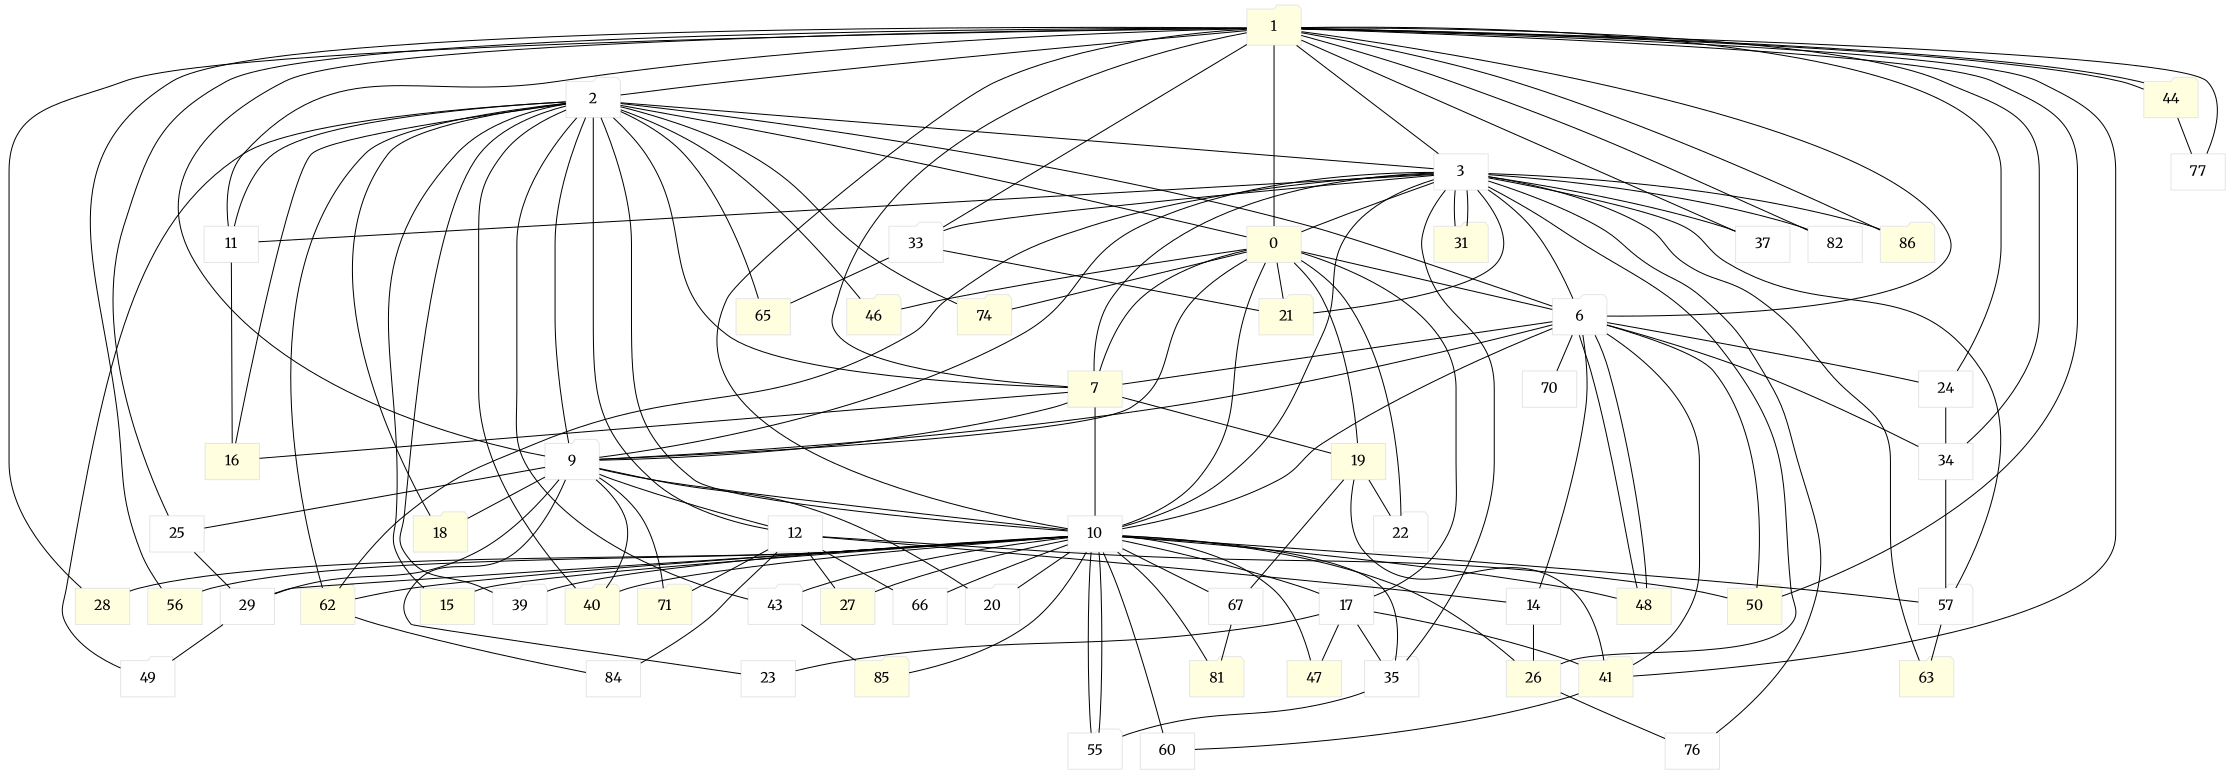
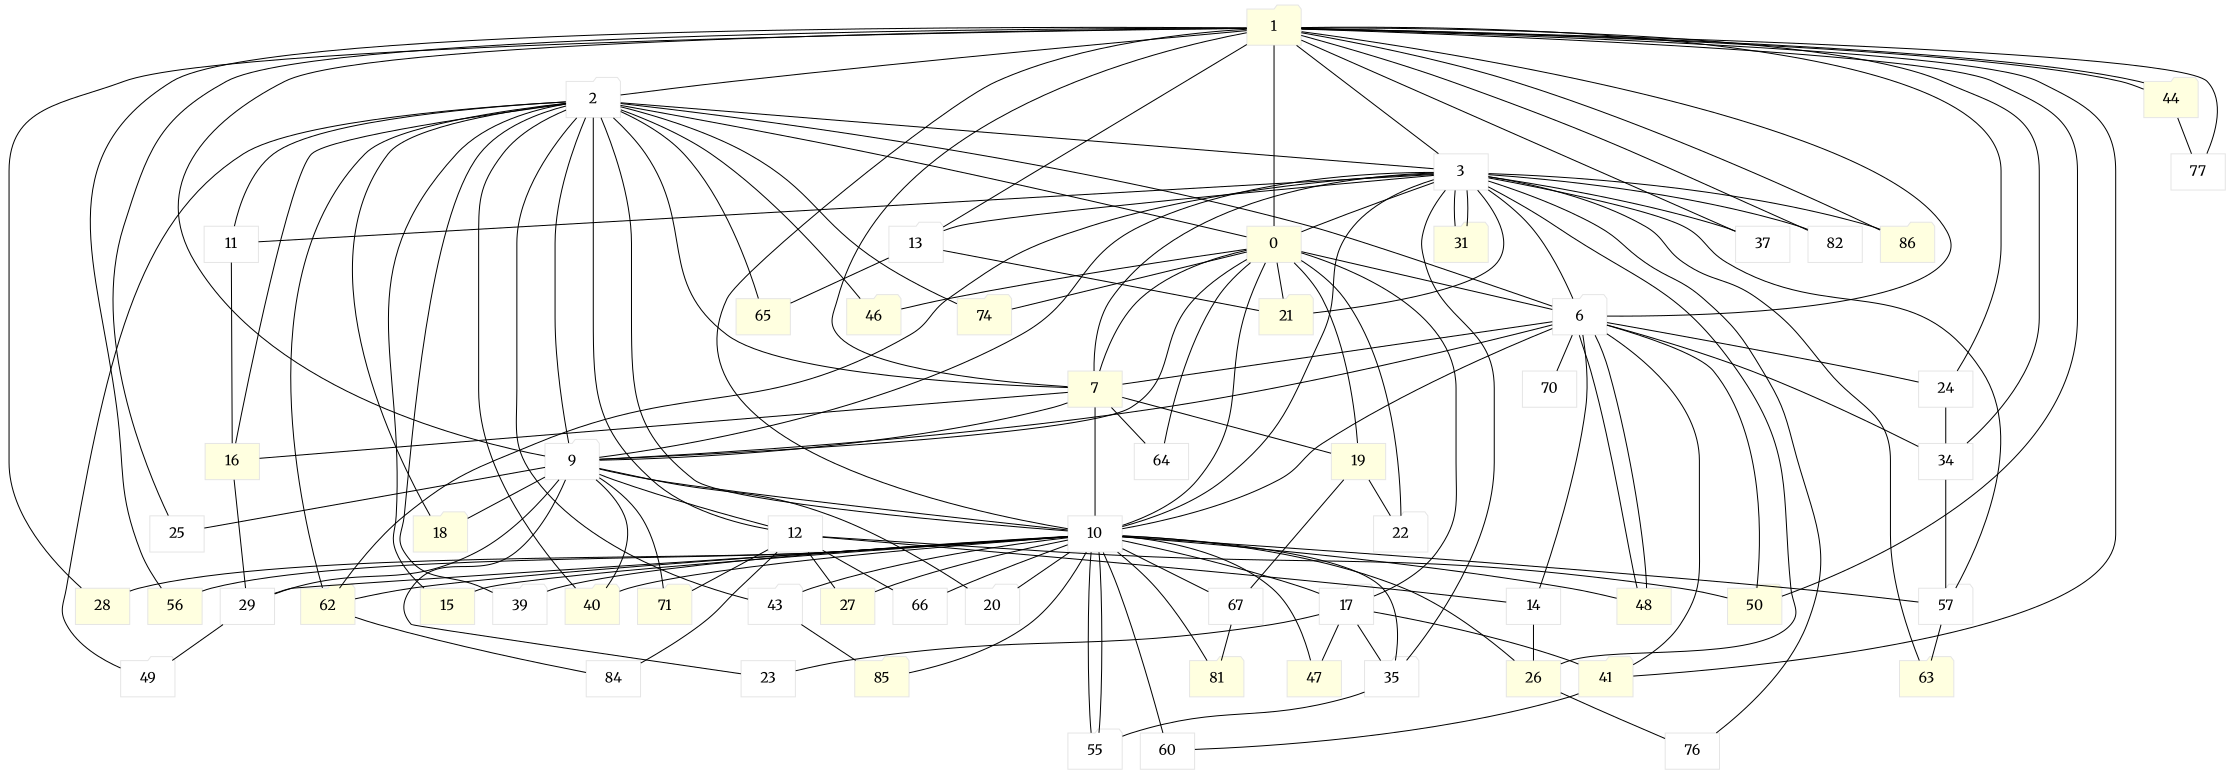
(697, 64) -> none
(916, 244) -> (916, 244)
none -> (1161, 462)
(211, 569) -> (240, 534)
(1441, 578) -> none
